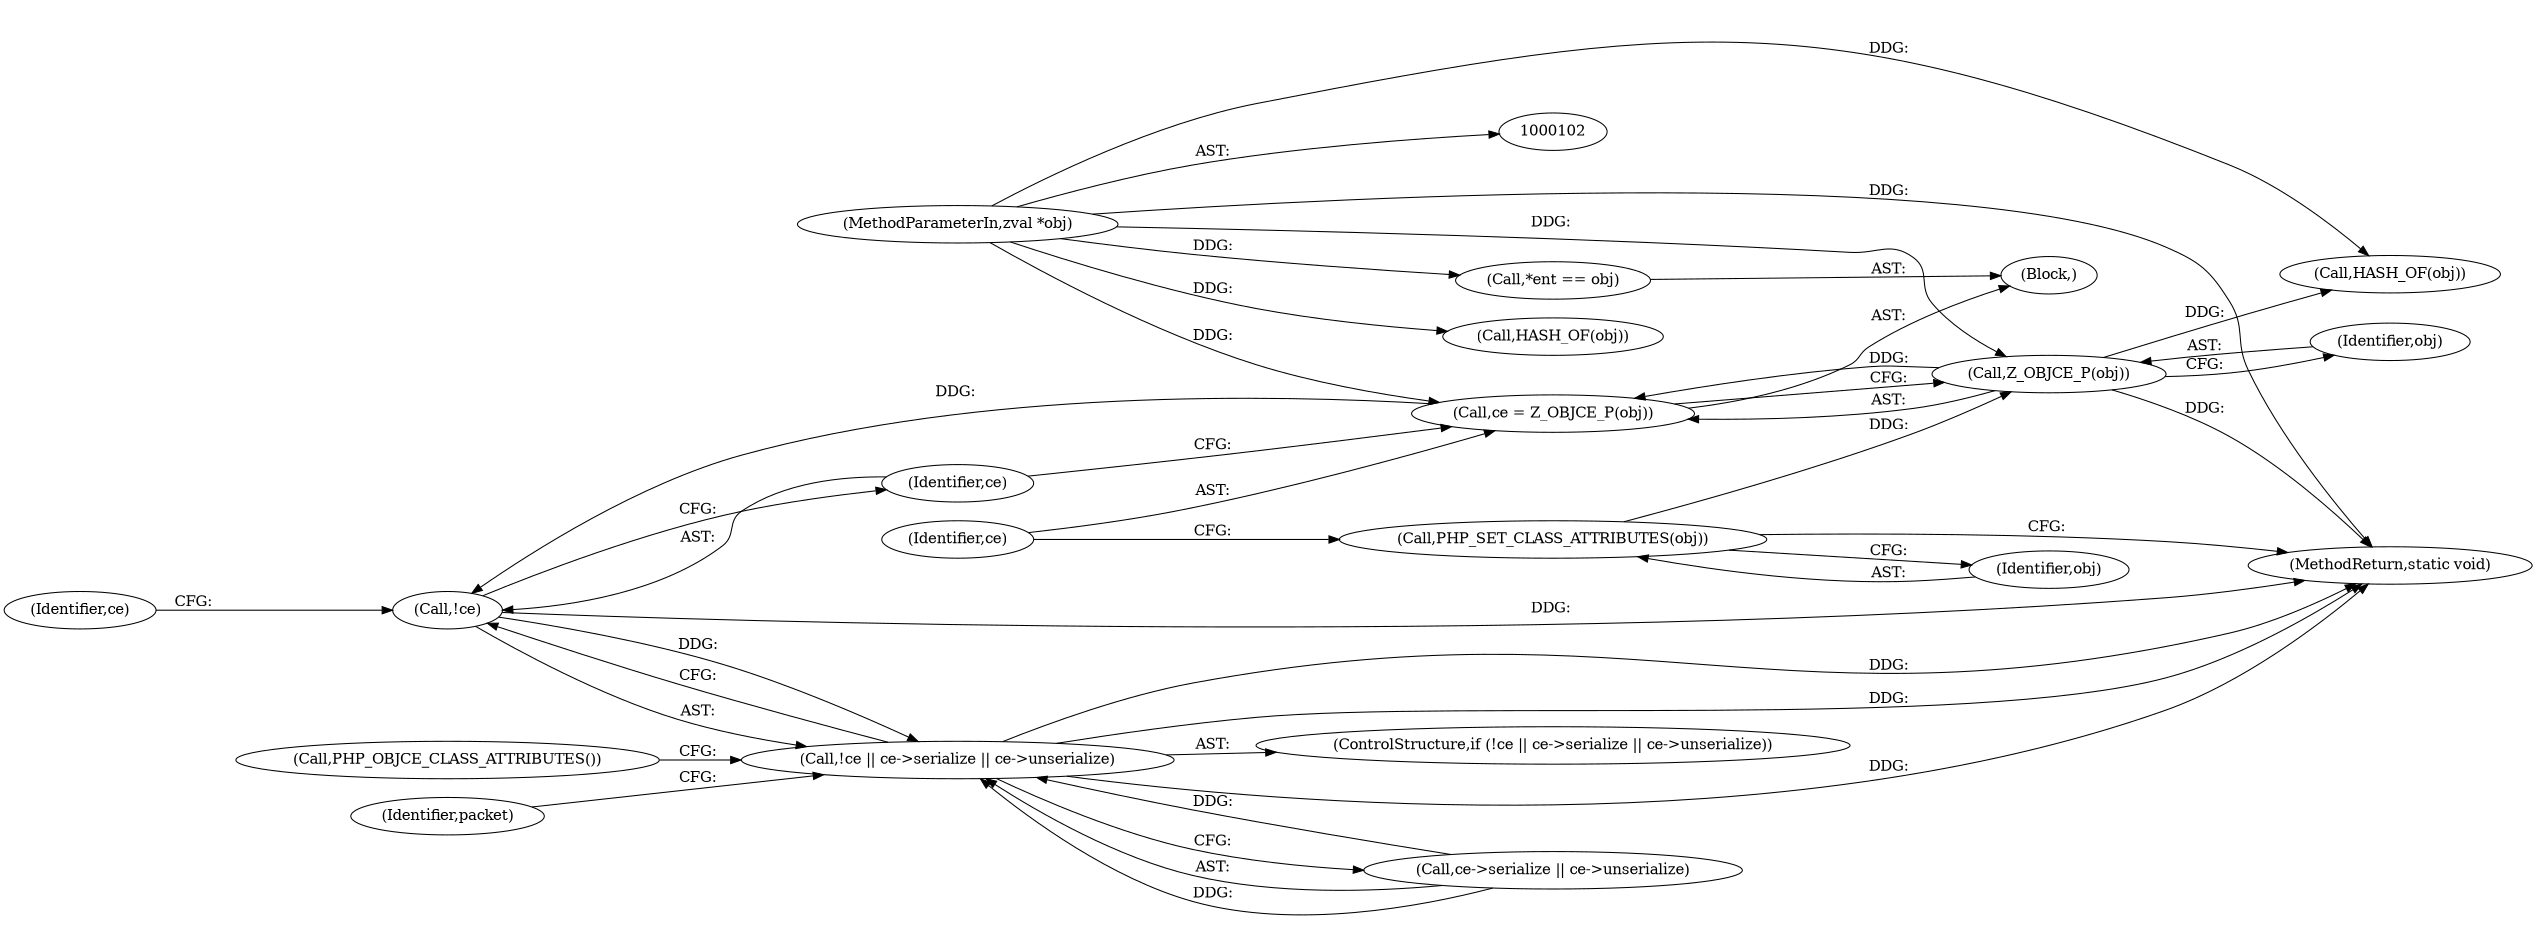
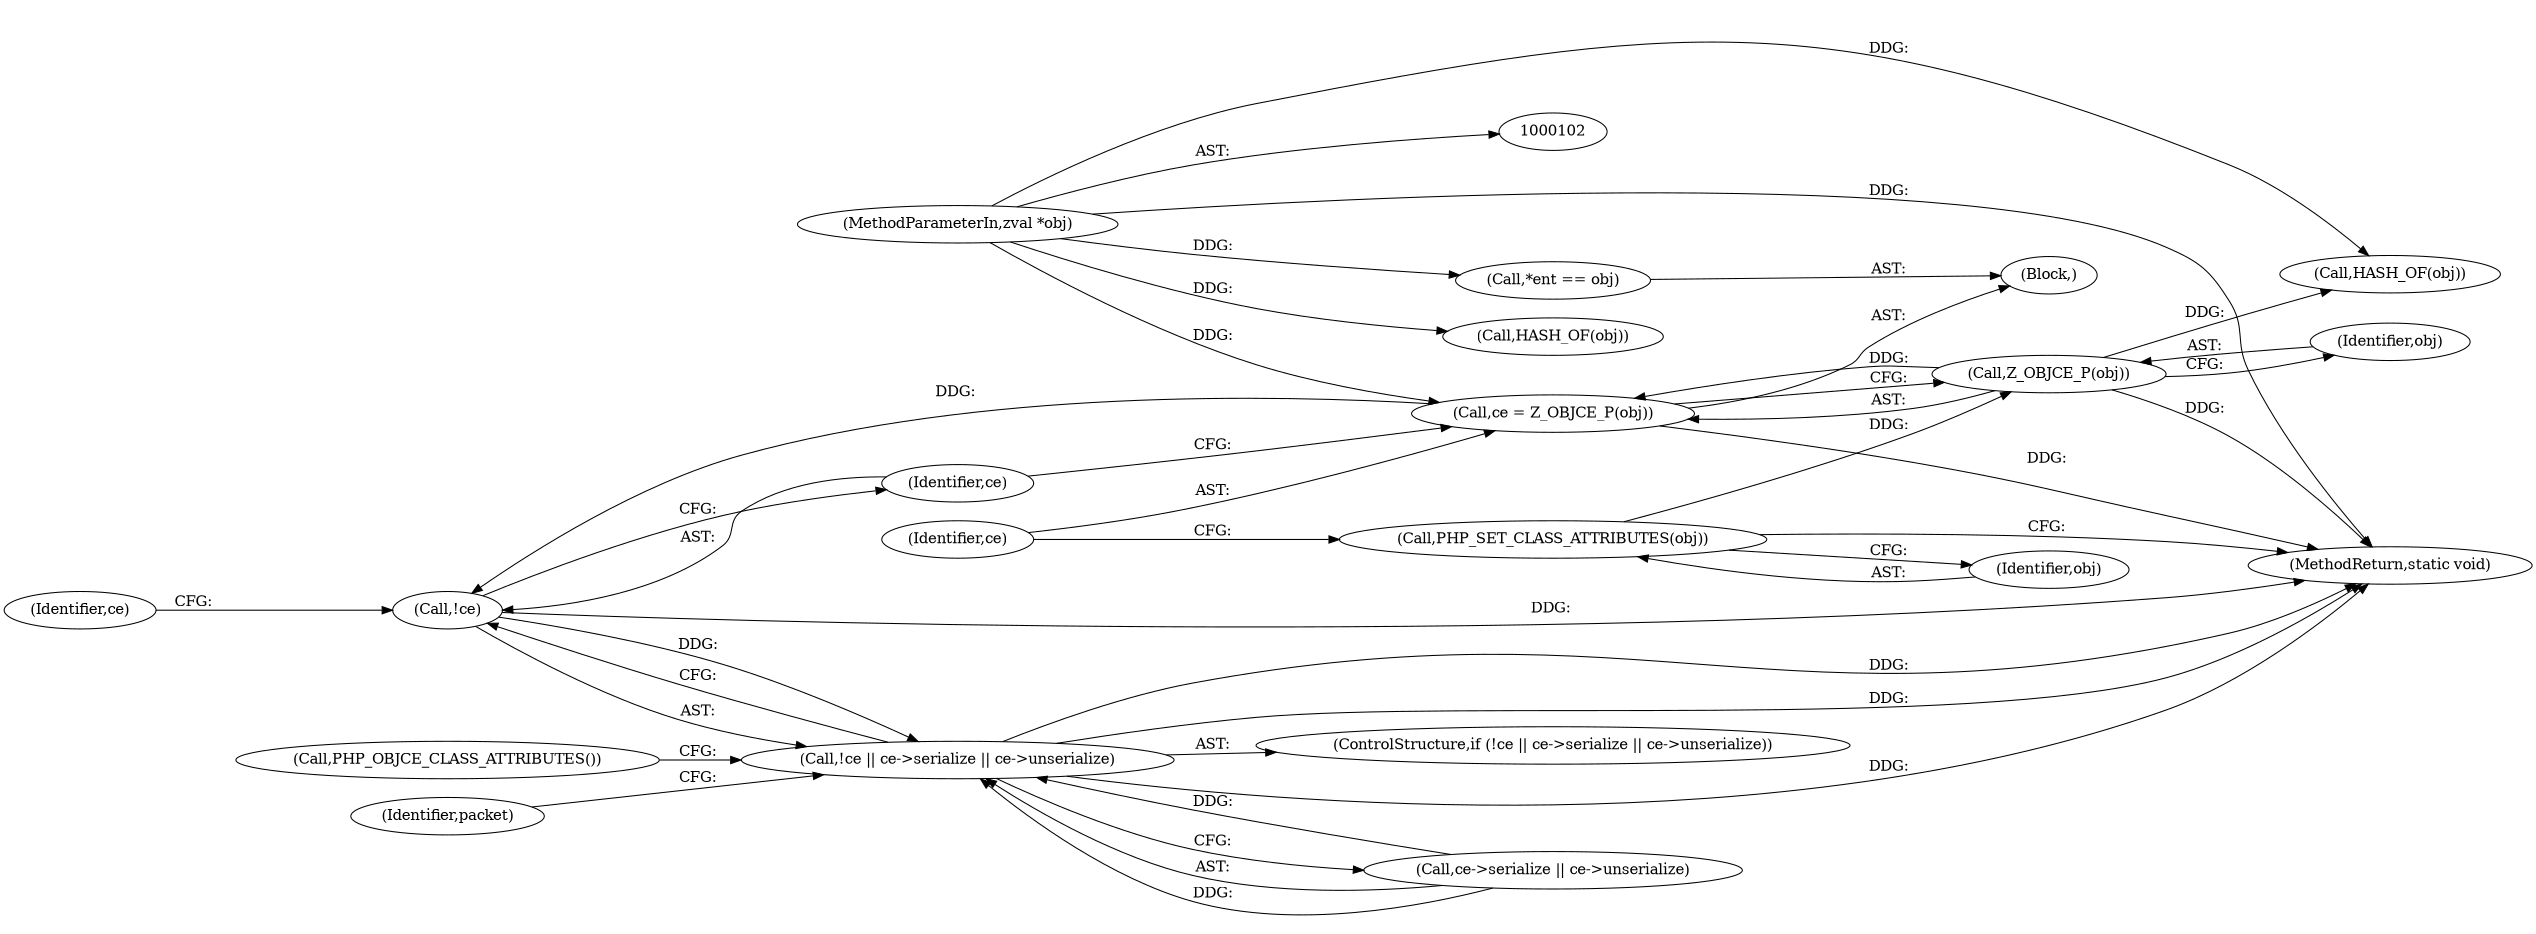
(1582, 240) -> none
none -> (1986, 476)
